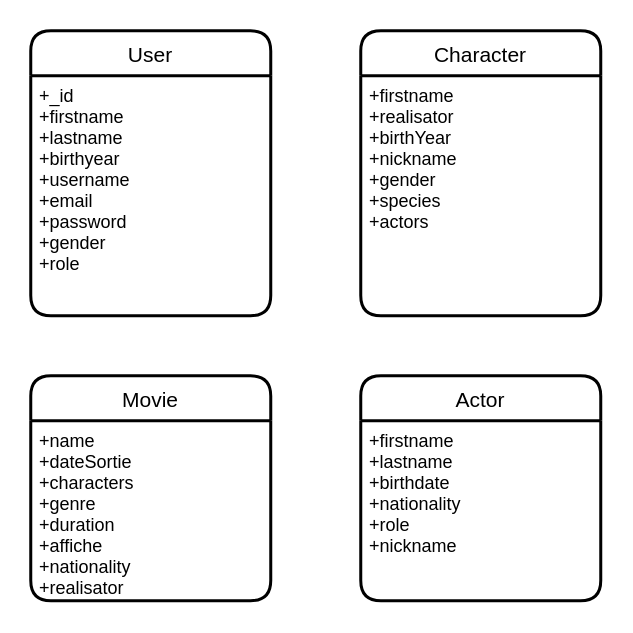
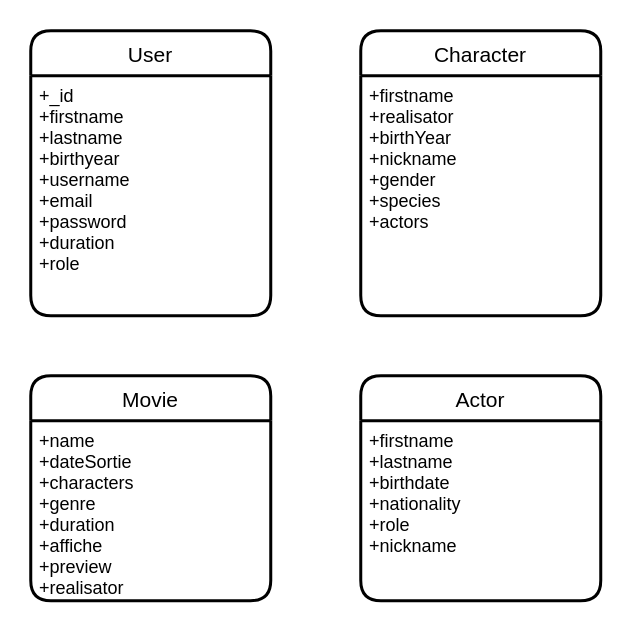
(57, 96) -> (57, 96)
(64, 441) -> (64, 441)
